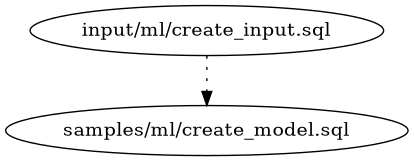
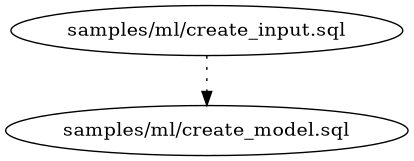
(207, 31) -> (207, 31)
